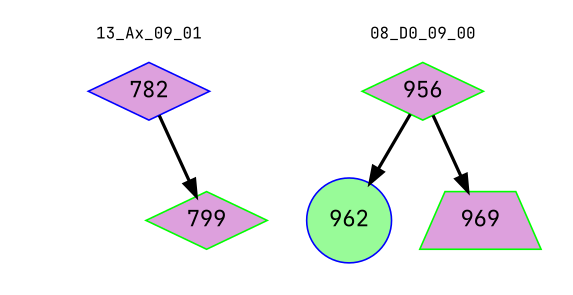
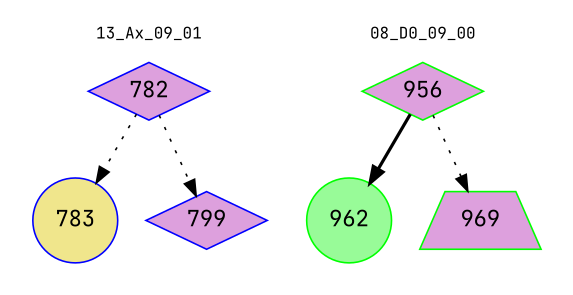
(447, 146) -> (447, 146)
(174, 148) -> (174, 148)
none -> (75, 220)
(207, 220) -> (207, 220)
(349, 220) -> (349, 220)
